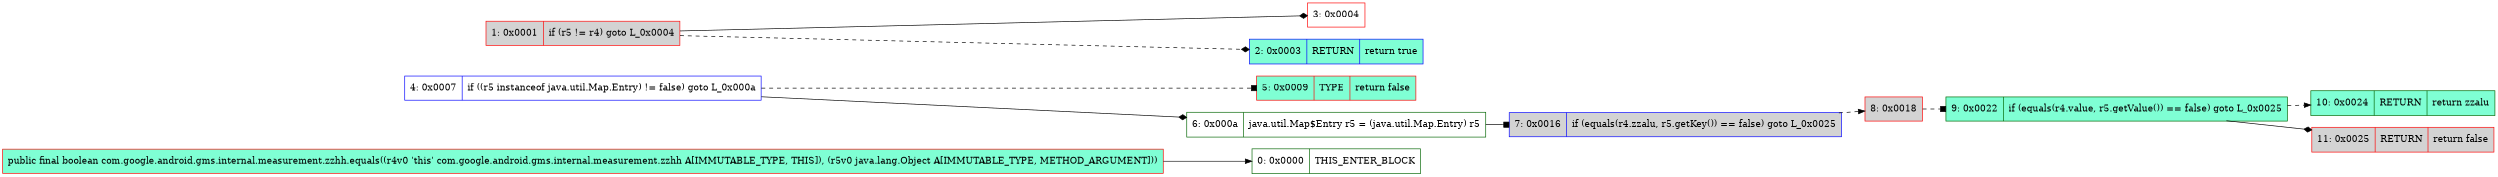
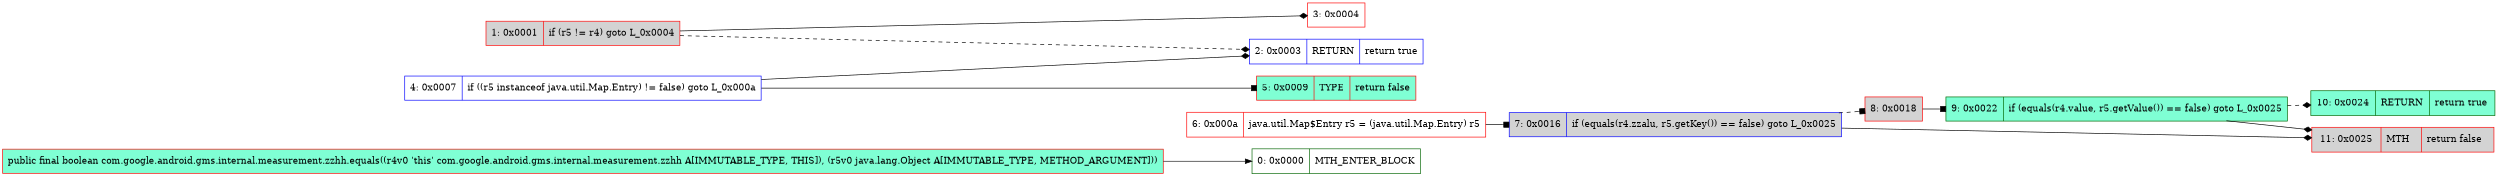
(1336, 52) -> (1336, 52)
(1006, 88) -> (1006, 88)
(2461, 103) -> (2461, 103)
(2296, 105) -> (2296, 105)
(970, 107) -> (1001, 68)
(1931, 109) -> (1931, 109)
(1849, 112) -> (1849, 112)
(1336, 125) -> (1336, 125)
none -> (2073, 133)
(2402, 139) -> (2398, 139)
(1365, 161) -> (1365, 161)
